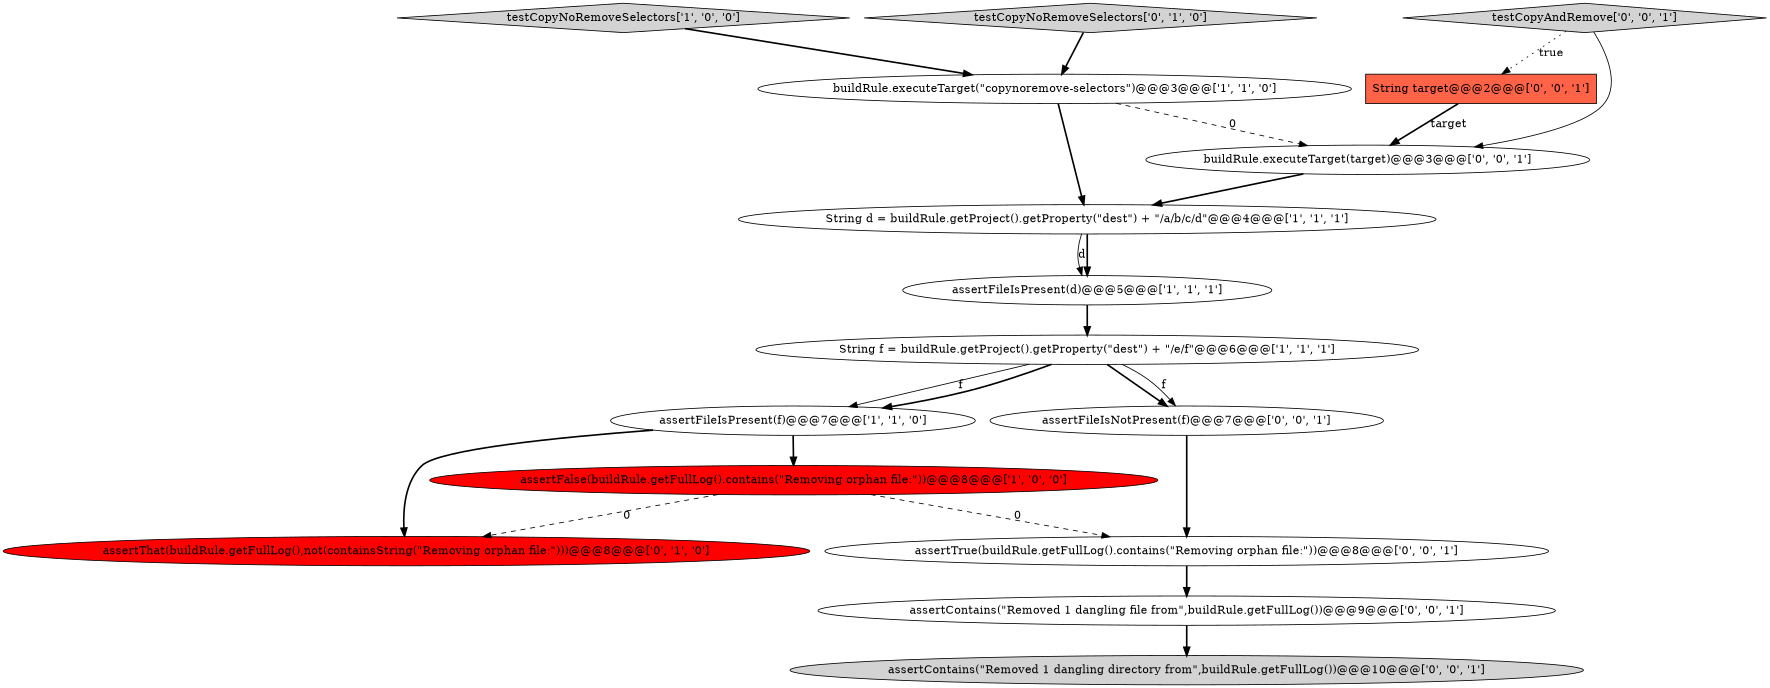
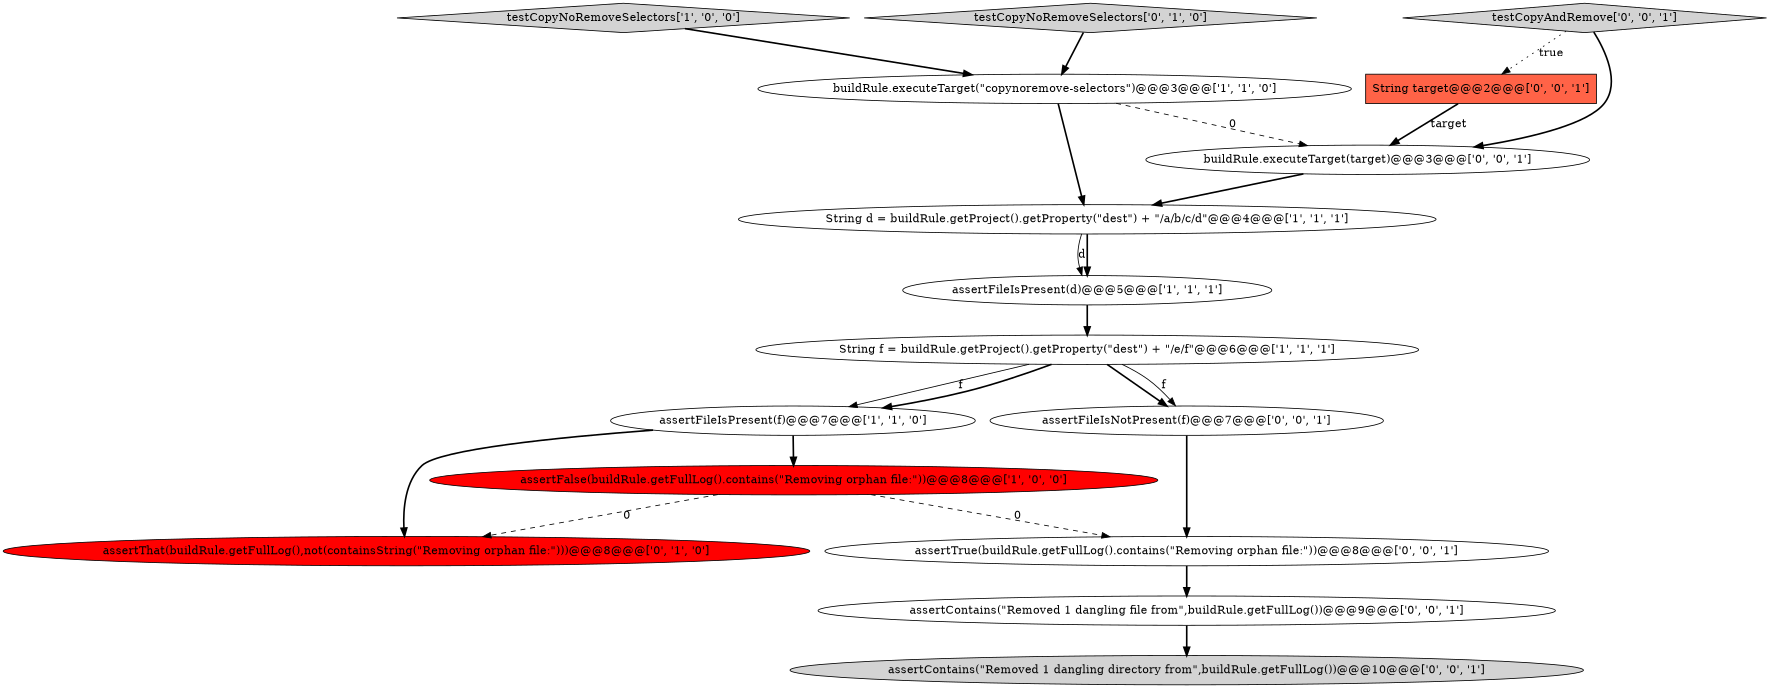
(1583, 119) -> (1583, 119)
